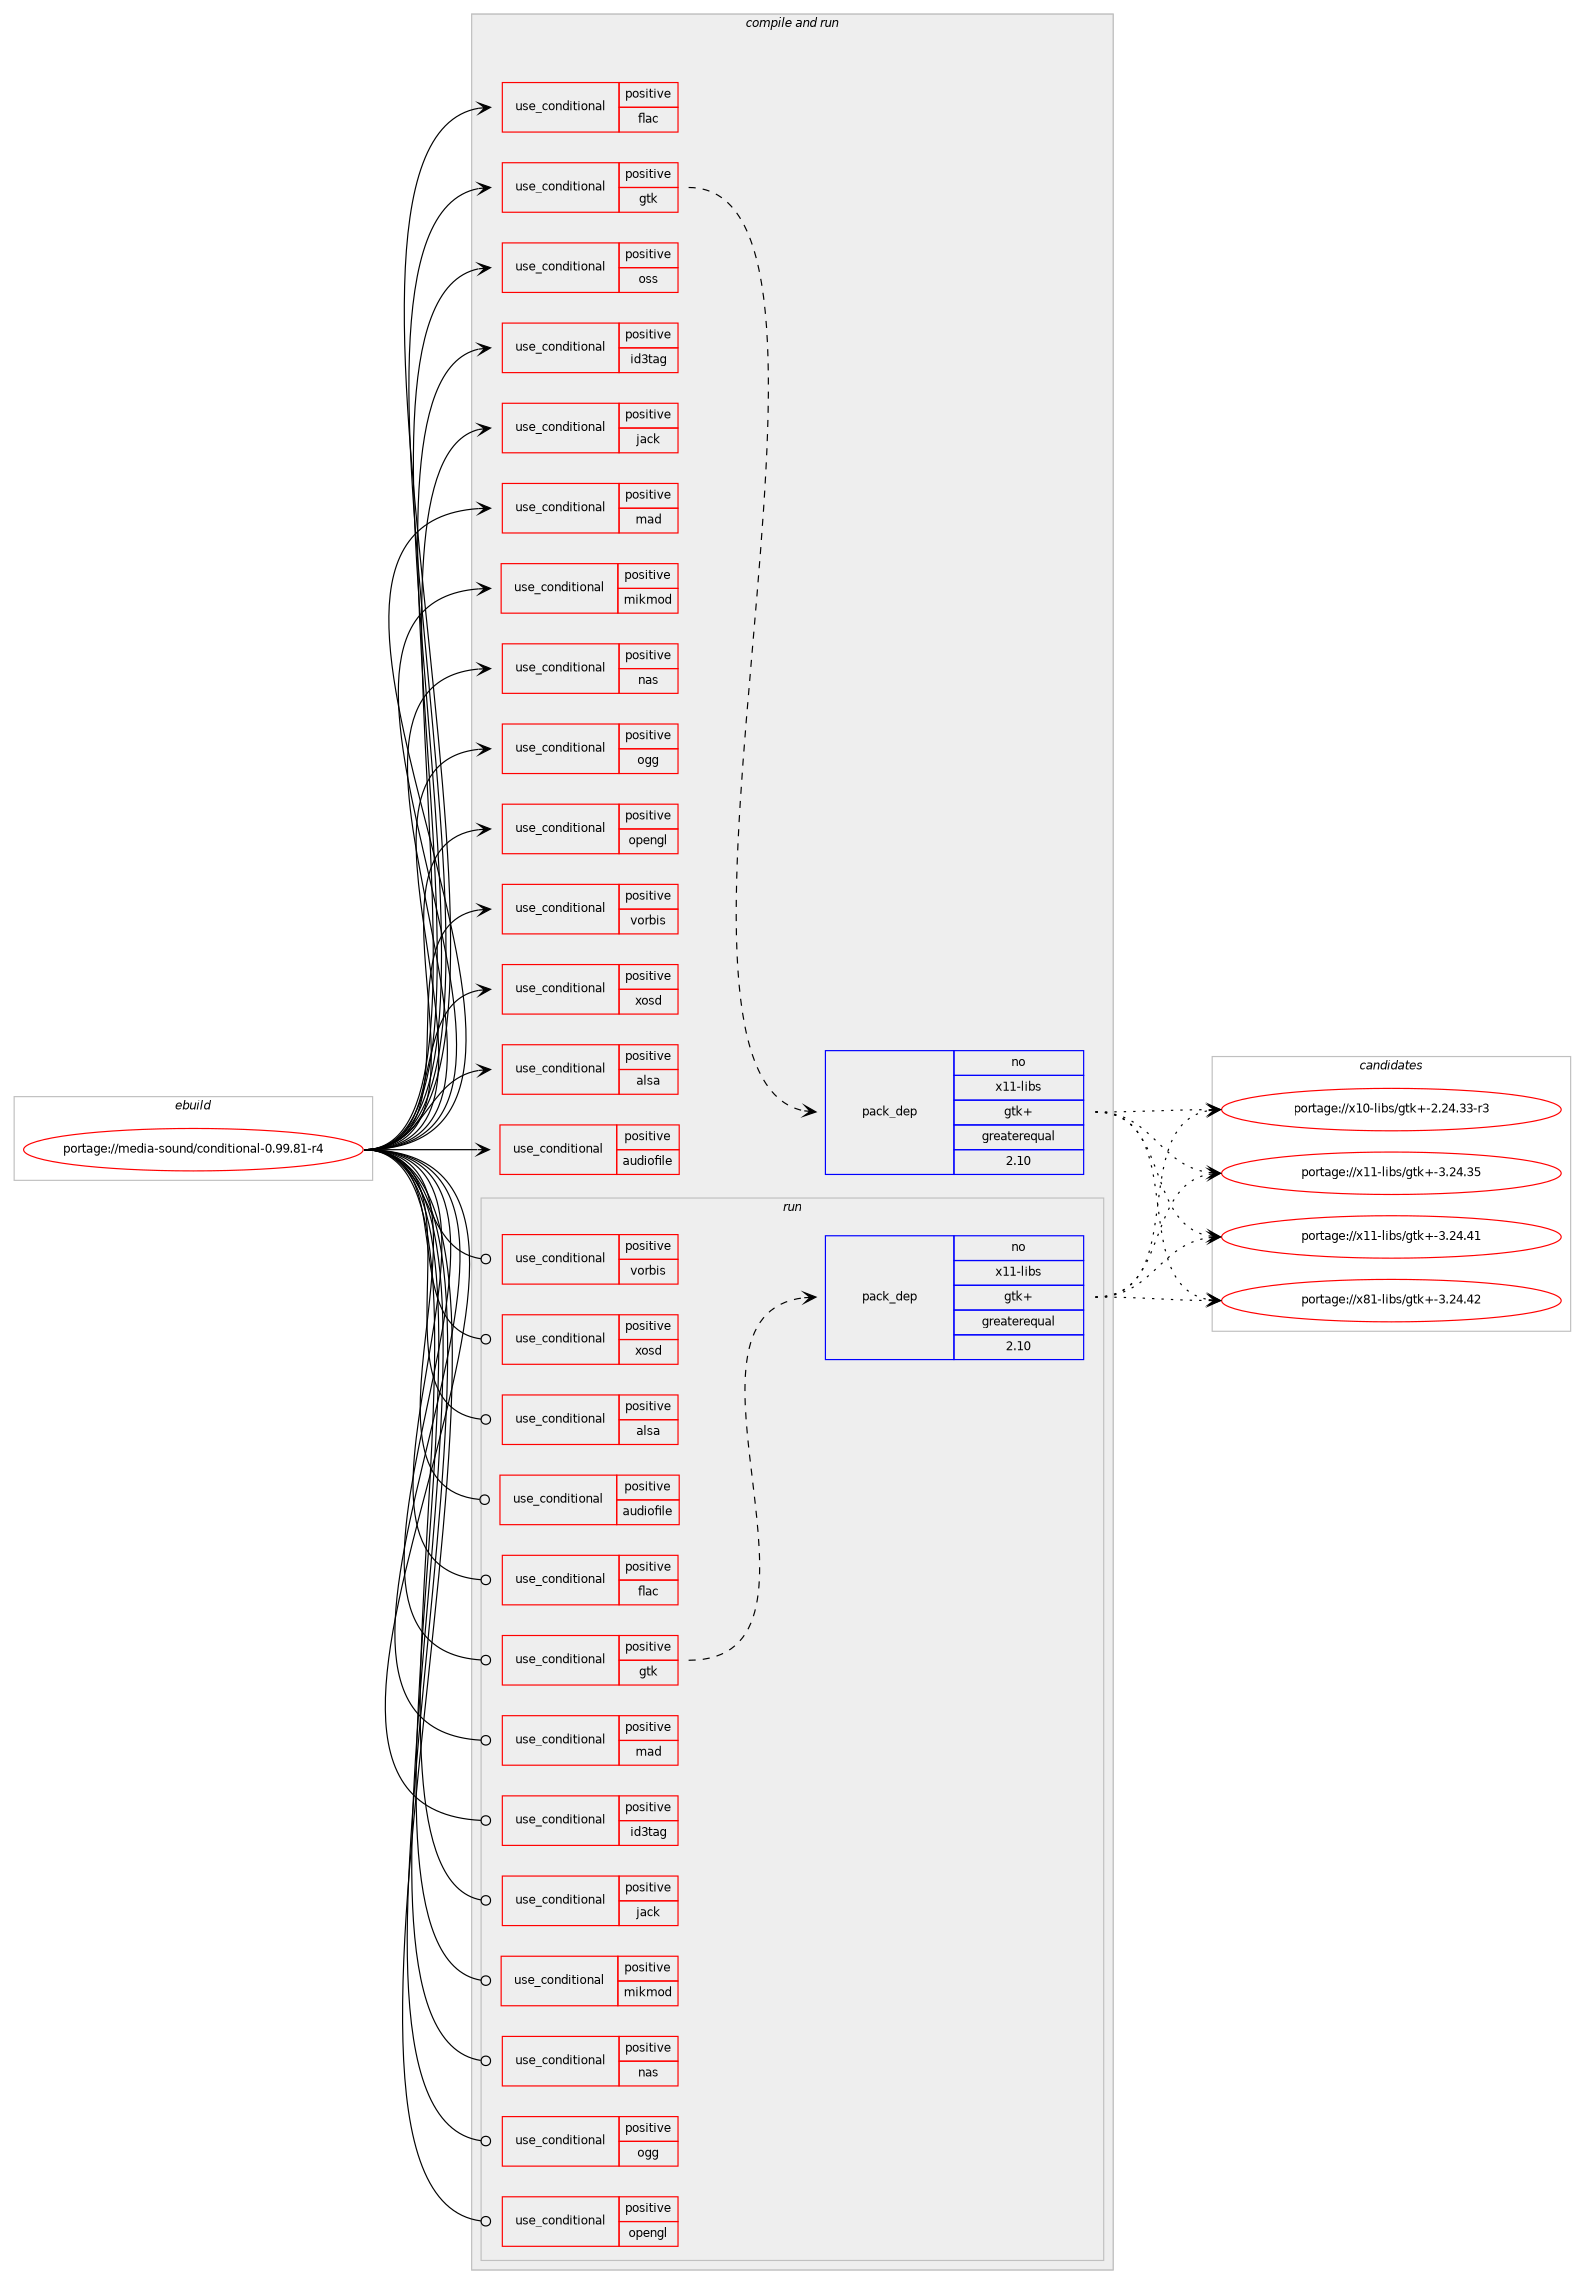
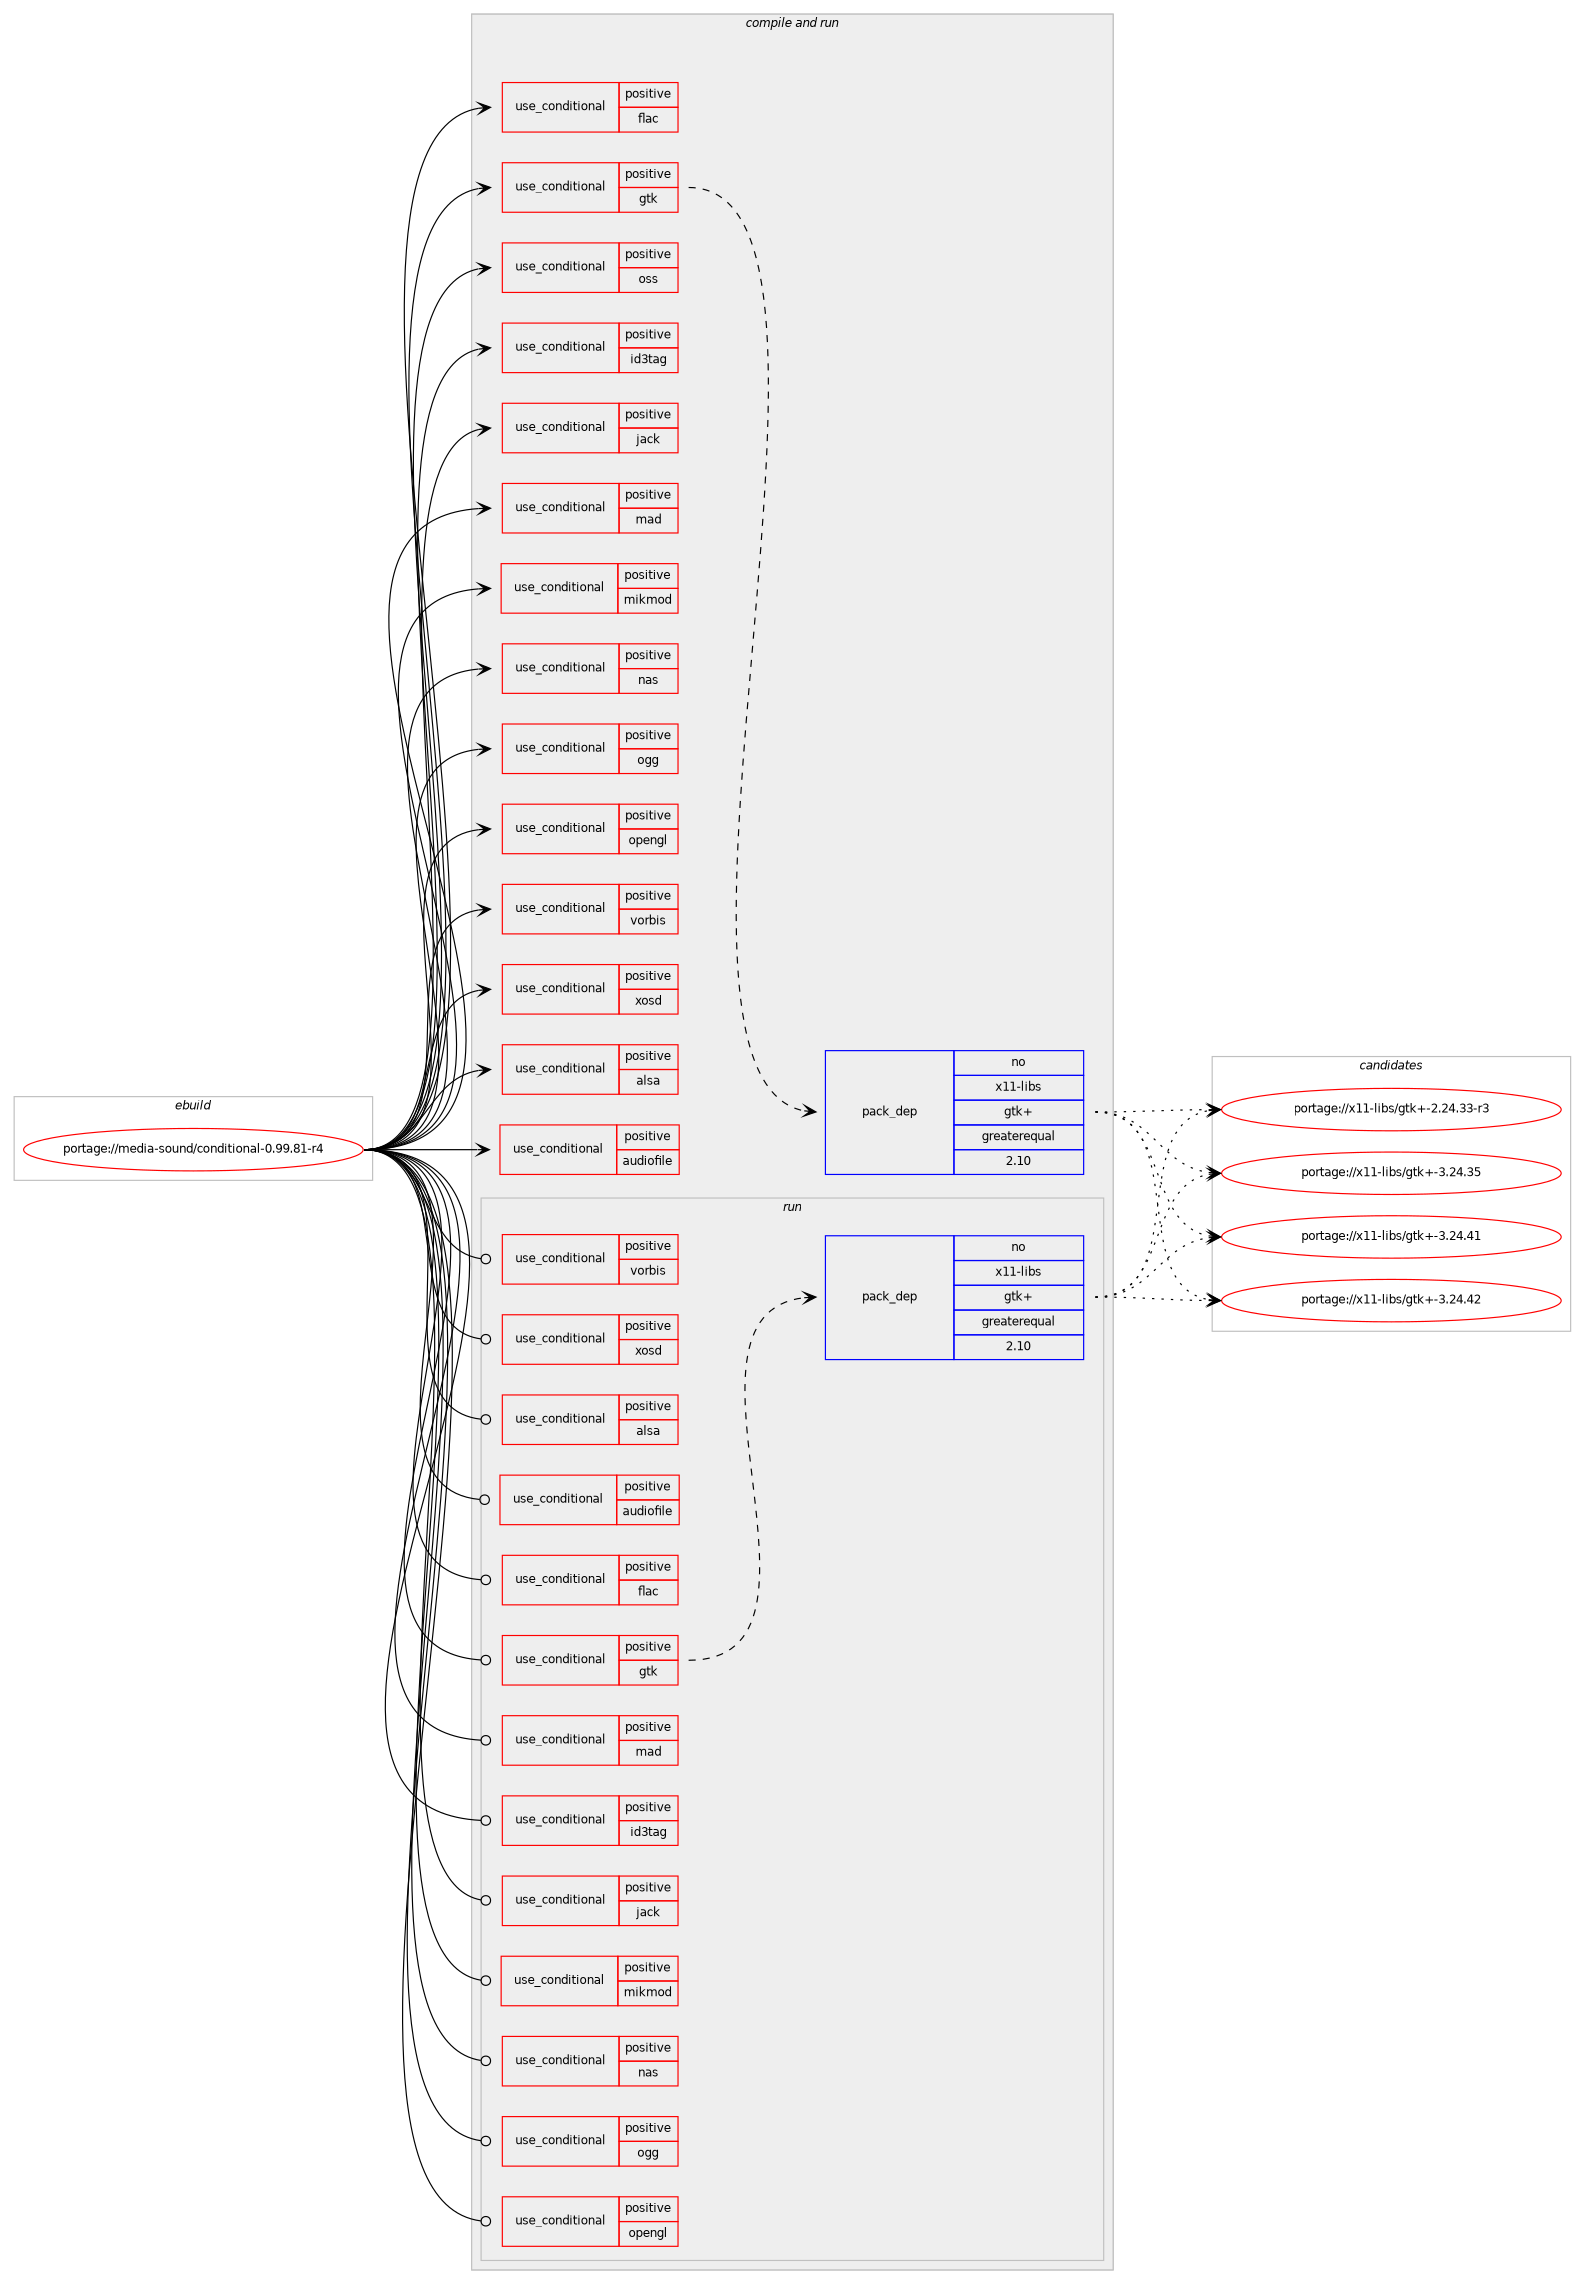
(1391, 1110) -> (1391, 1110)
(1391, 1301) -> (1391, 1301)
